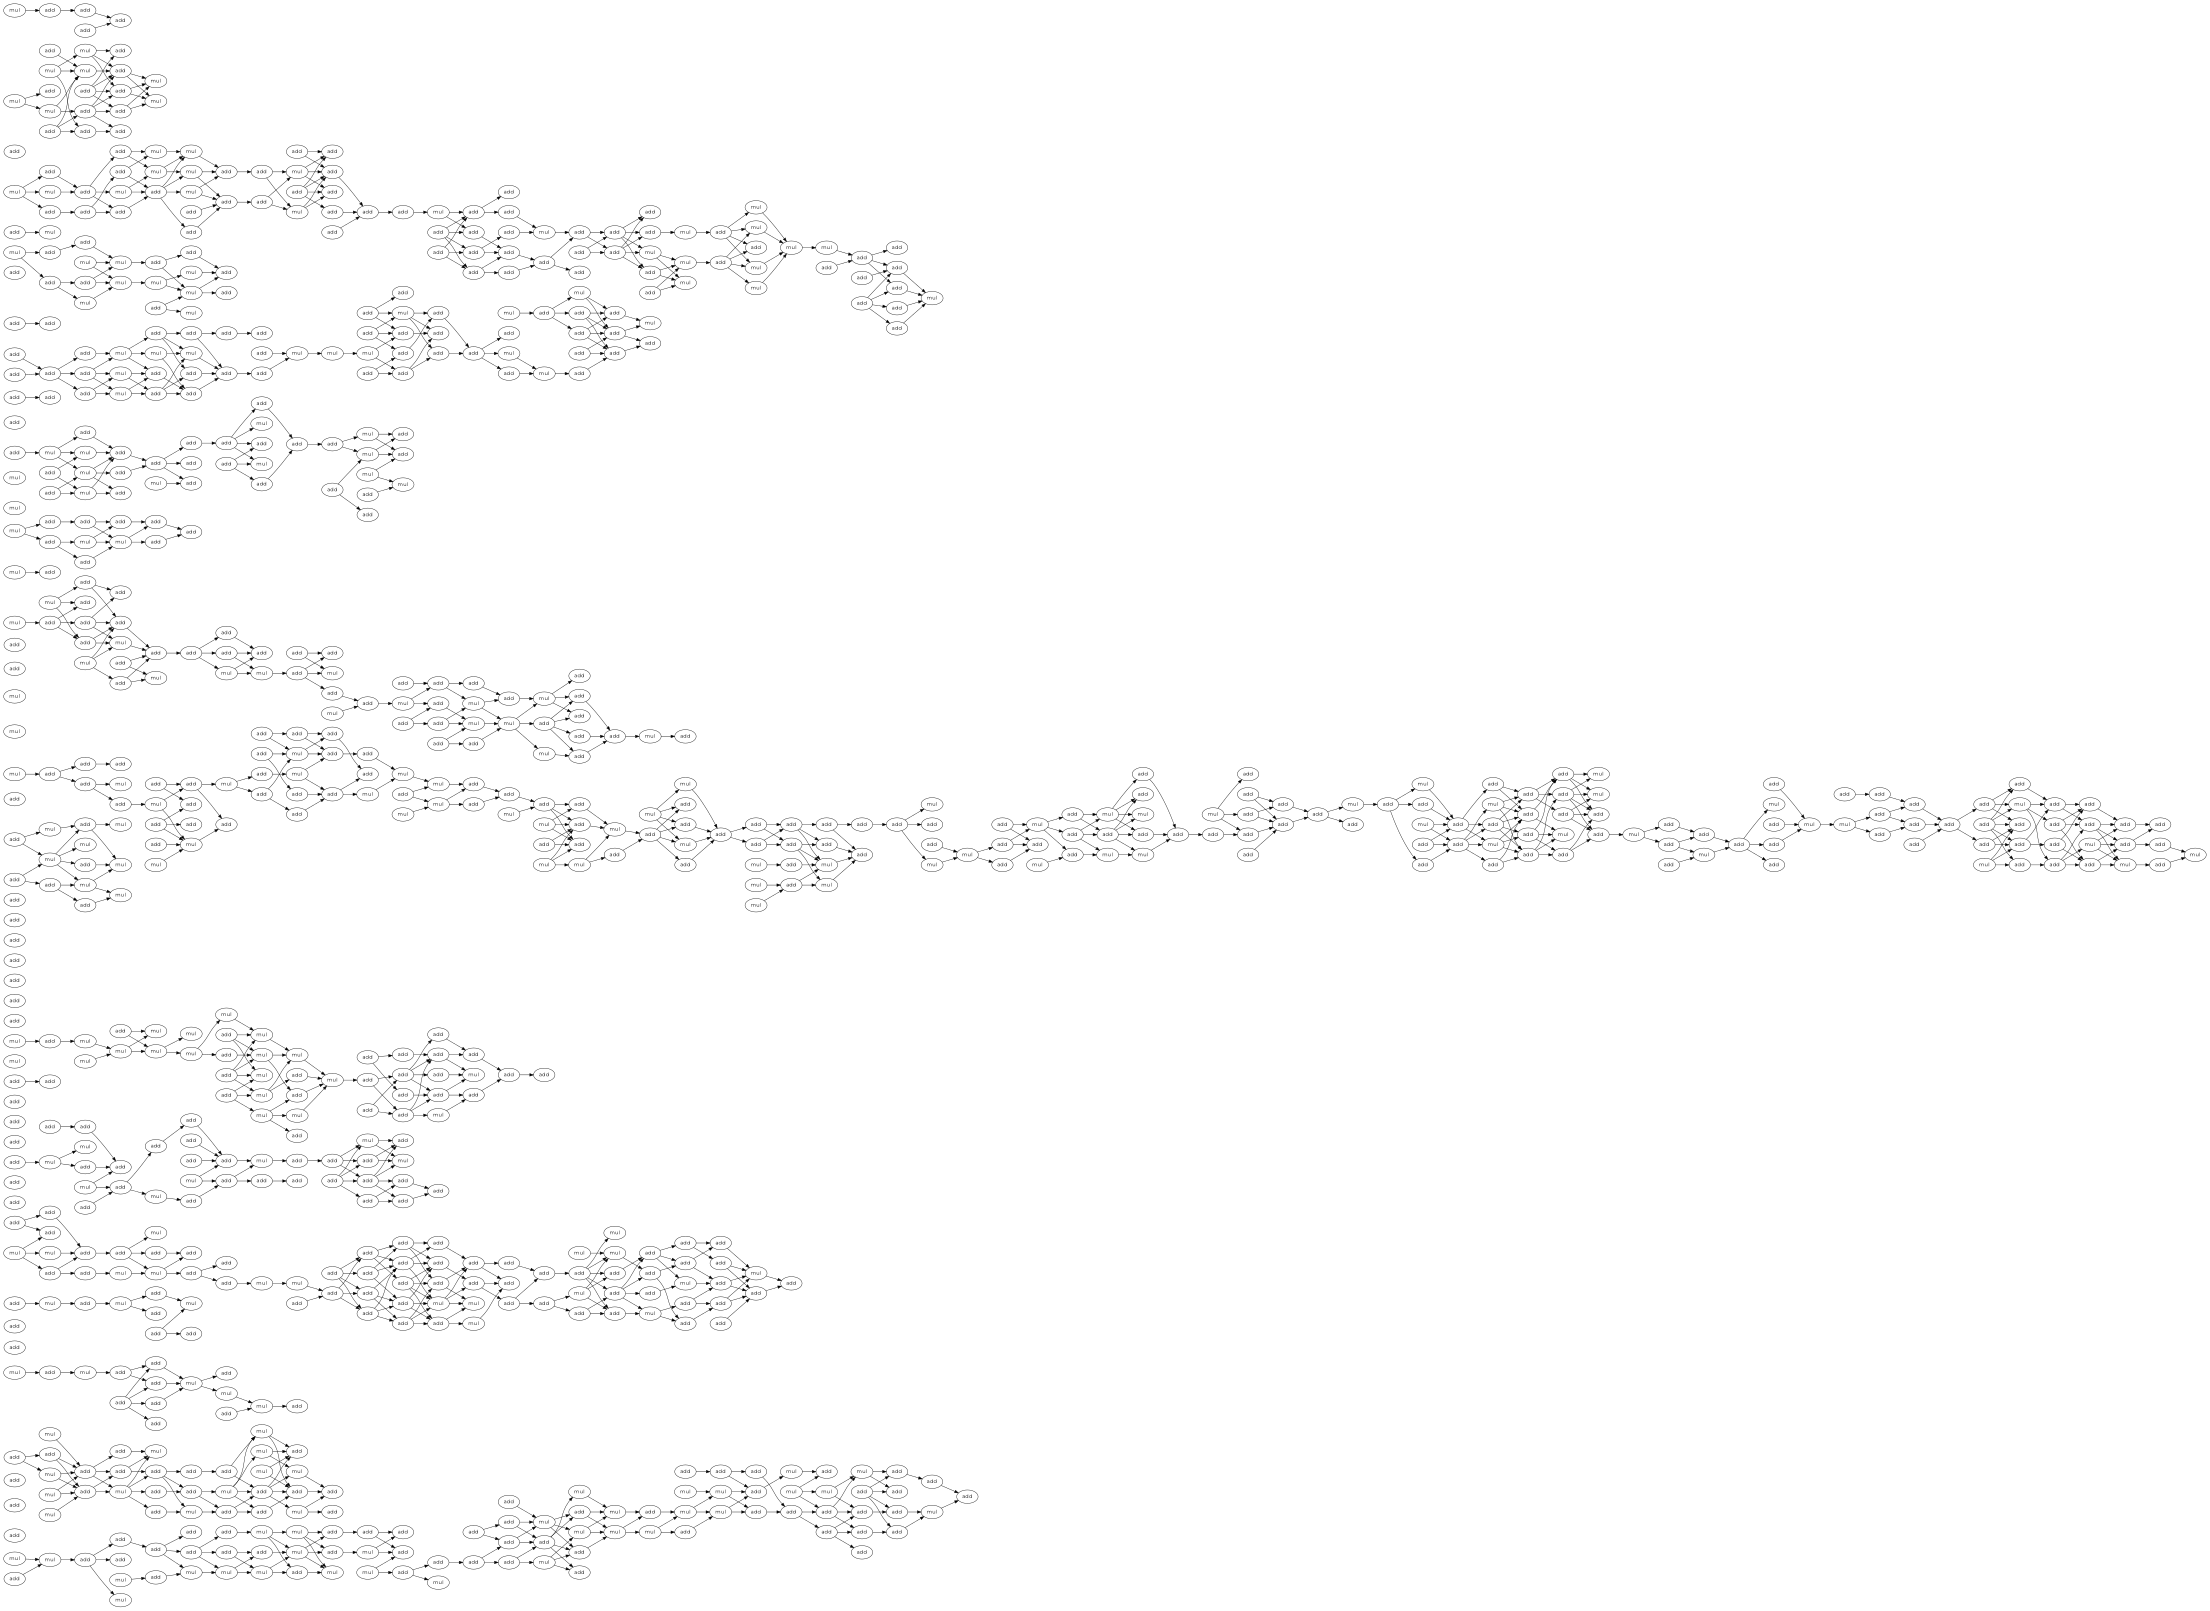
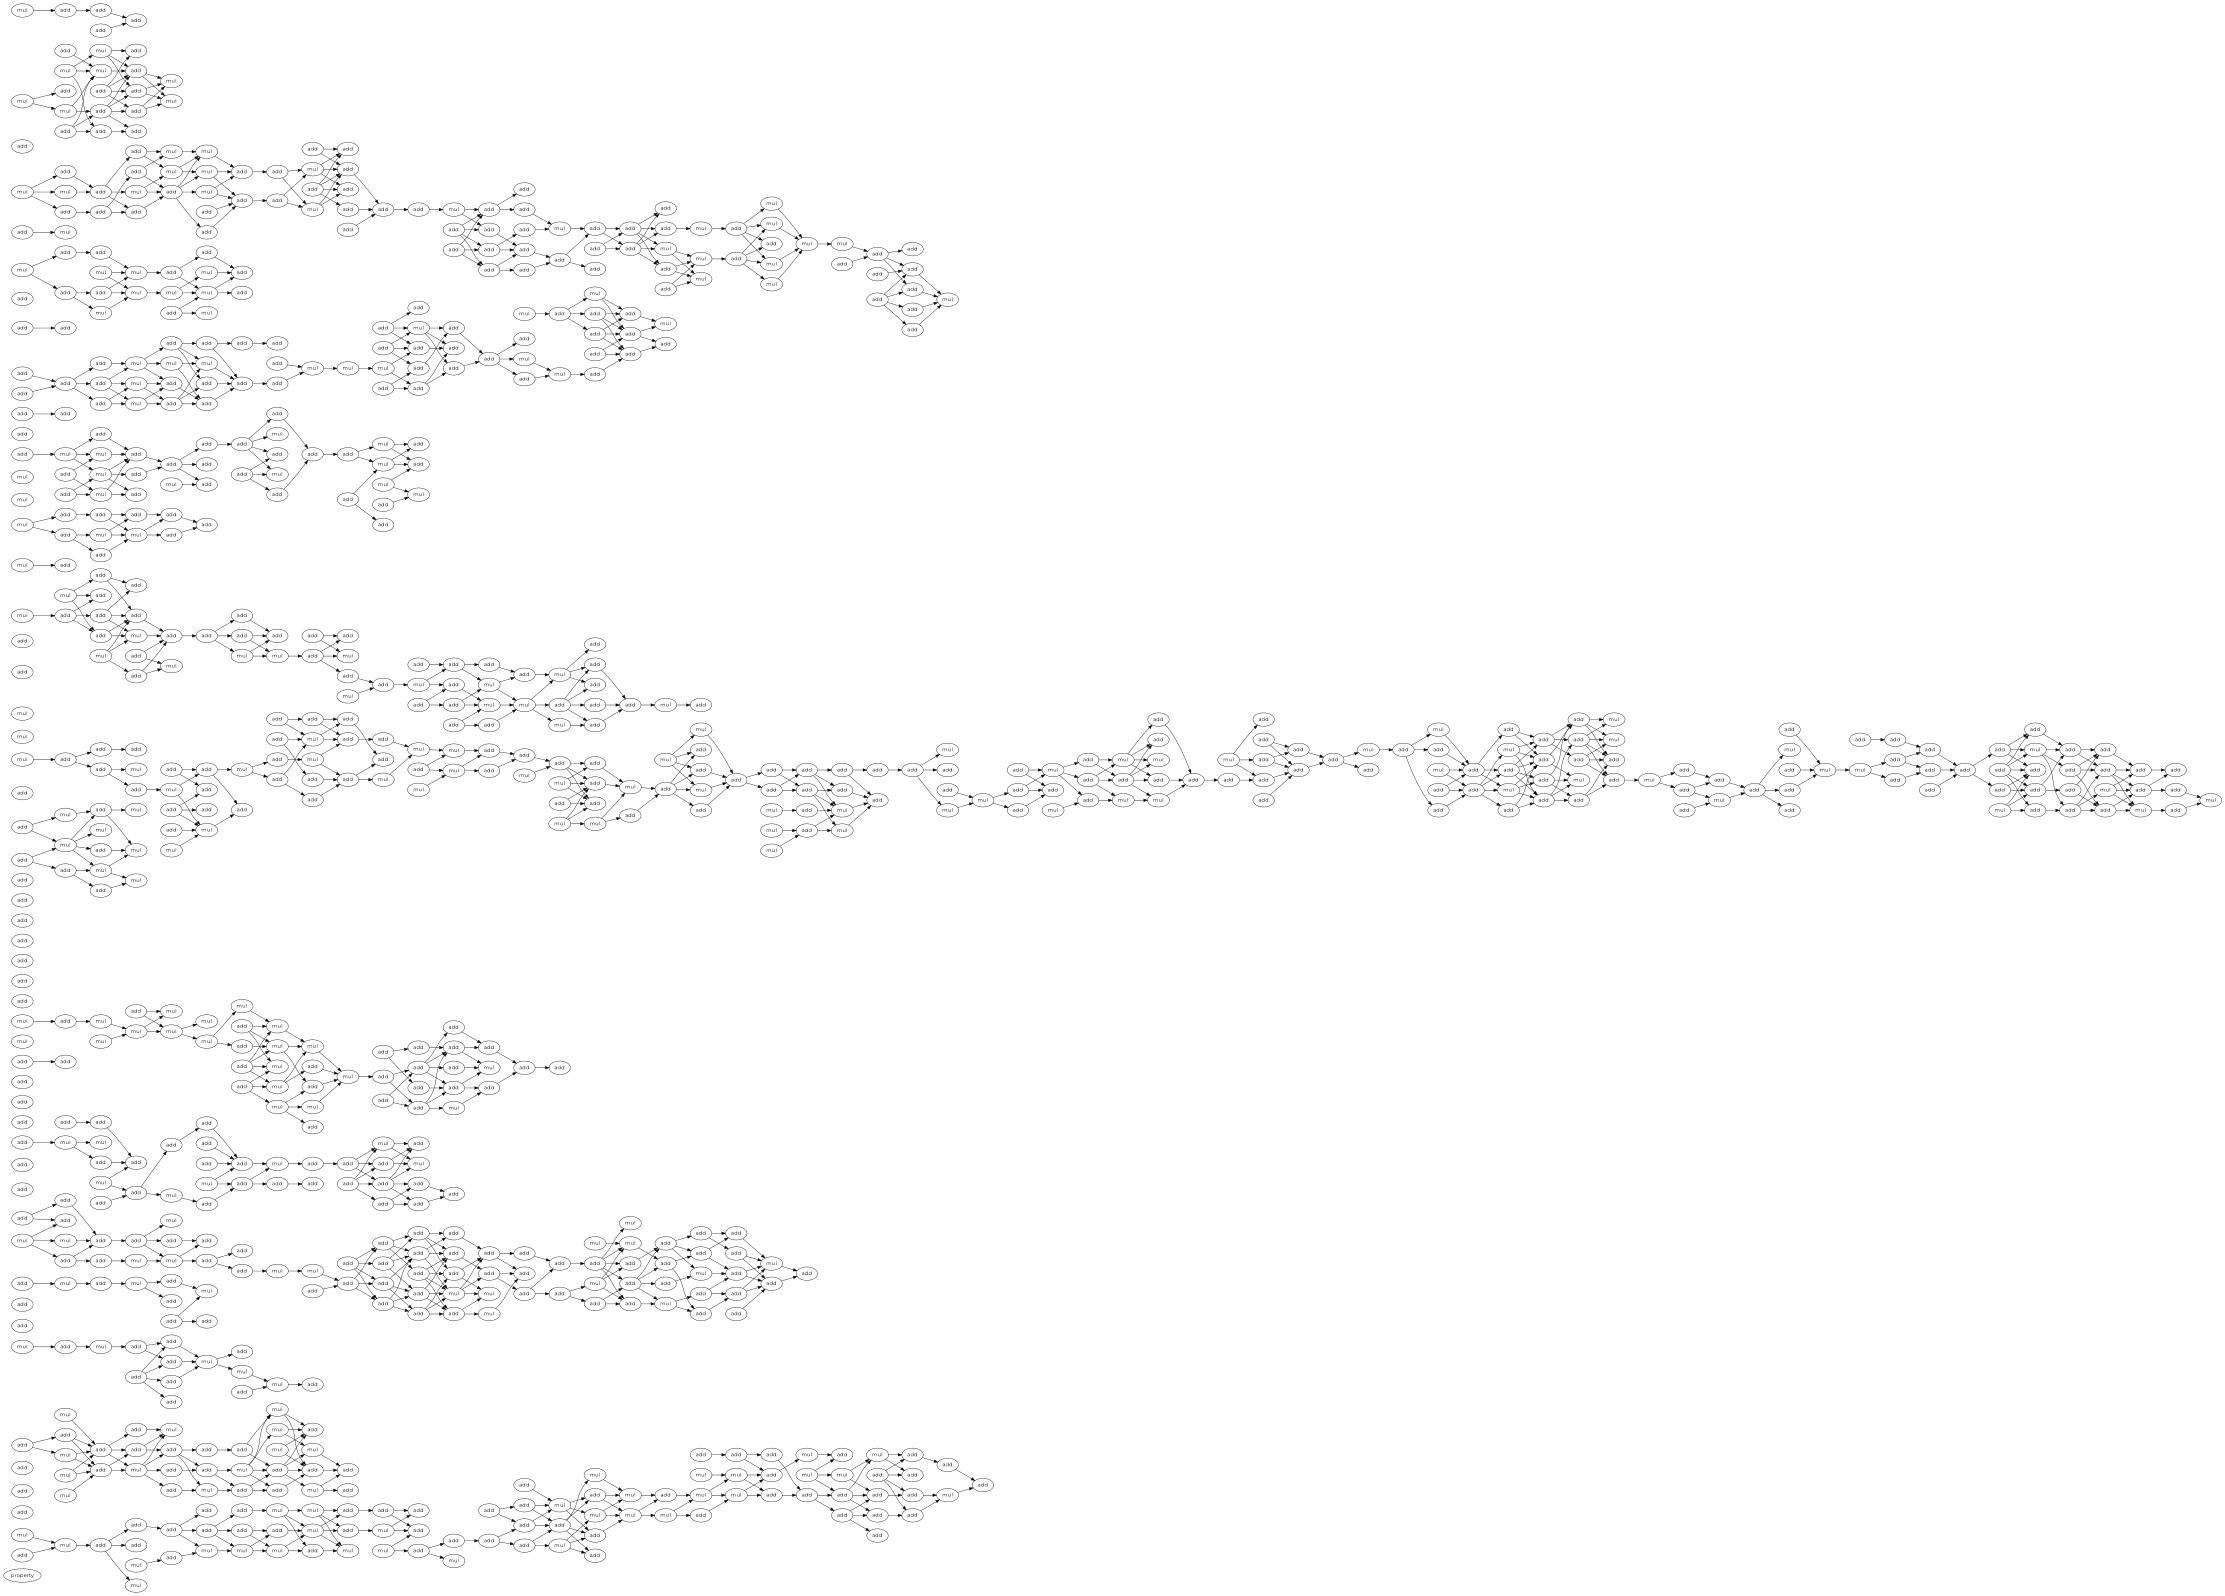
none -> (22, 1576)
